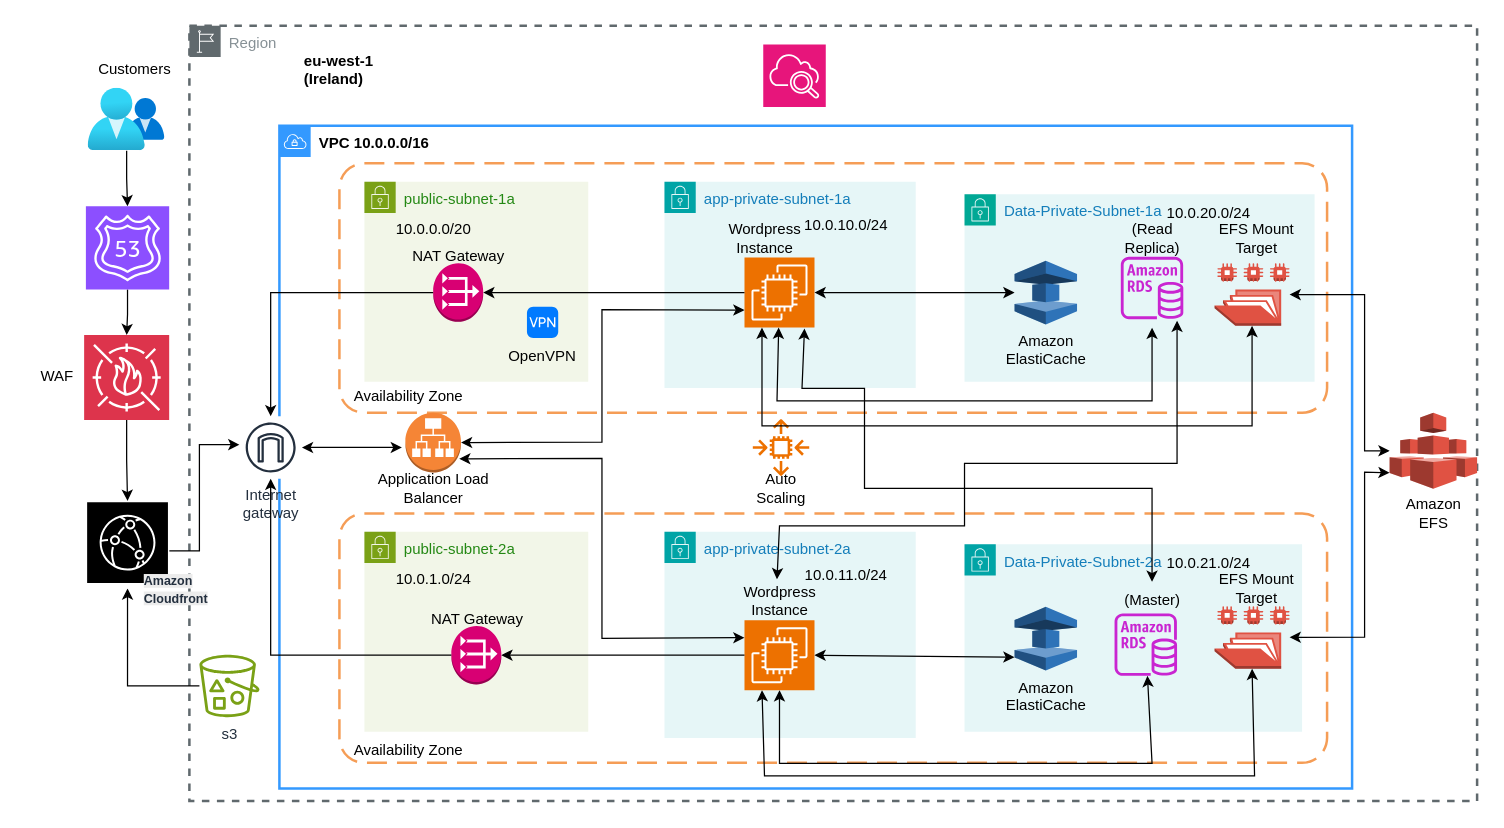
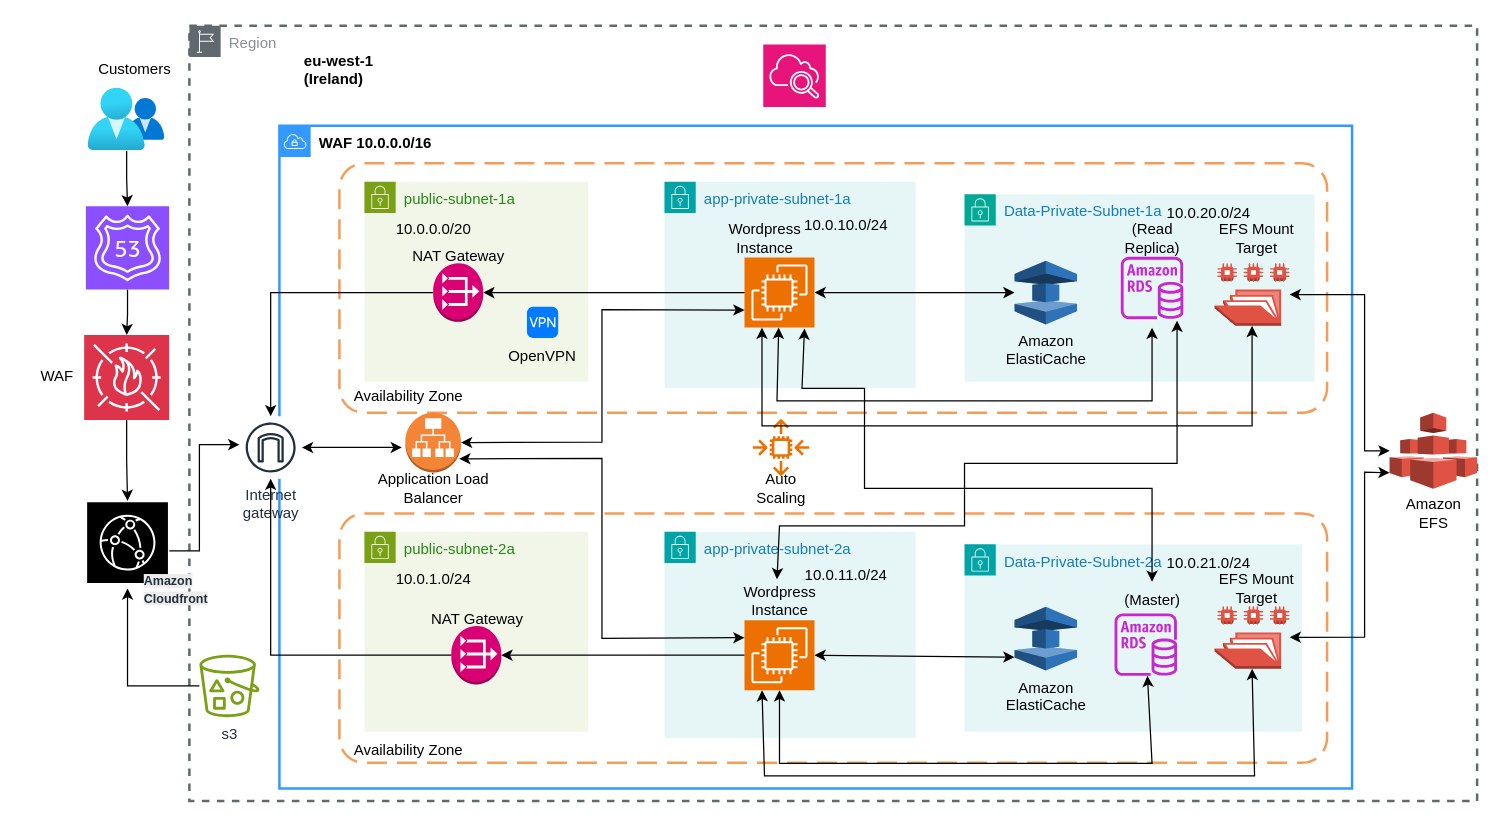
(375, 143) -> (375, 143)
